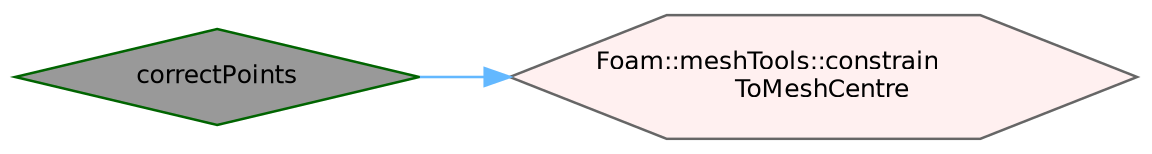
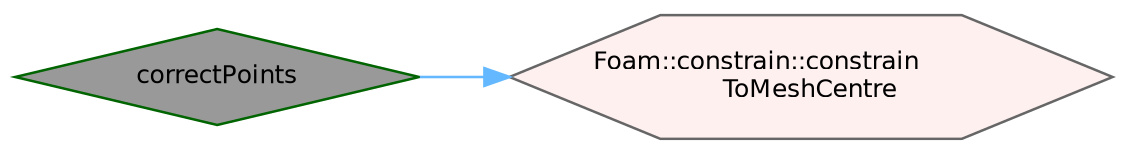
(823, 77) -> (811, 77)
